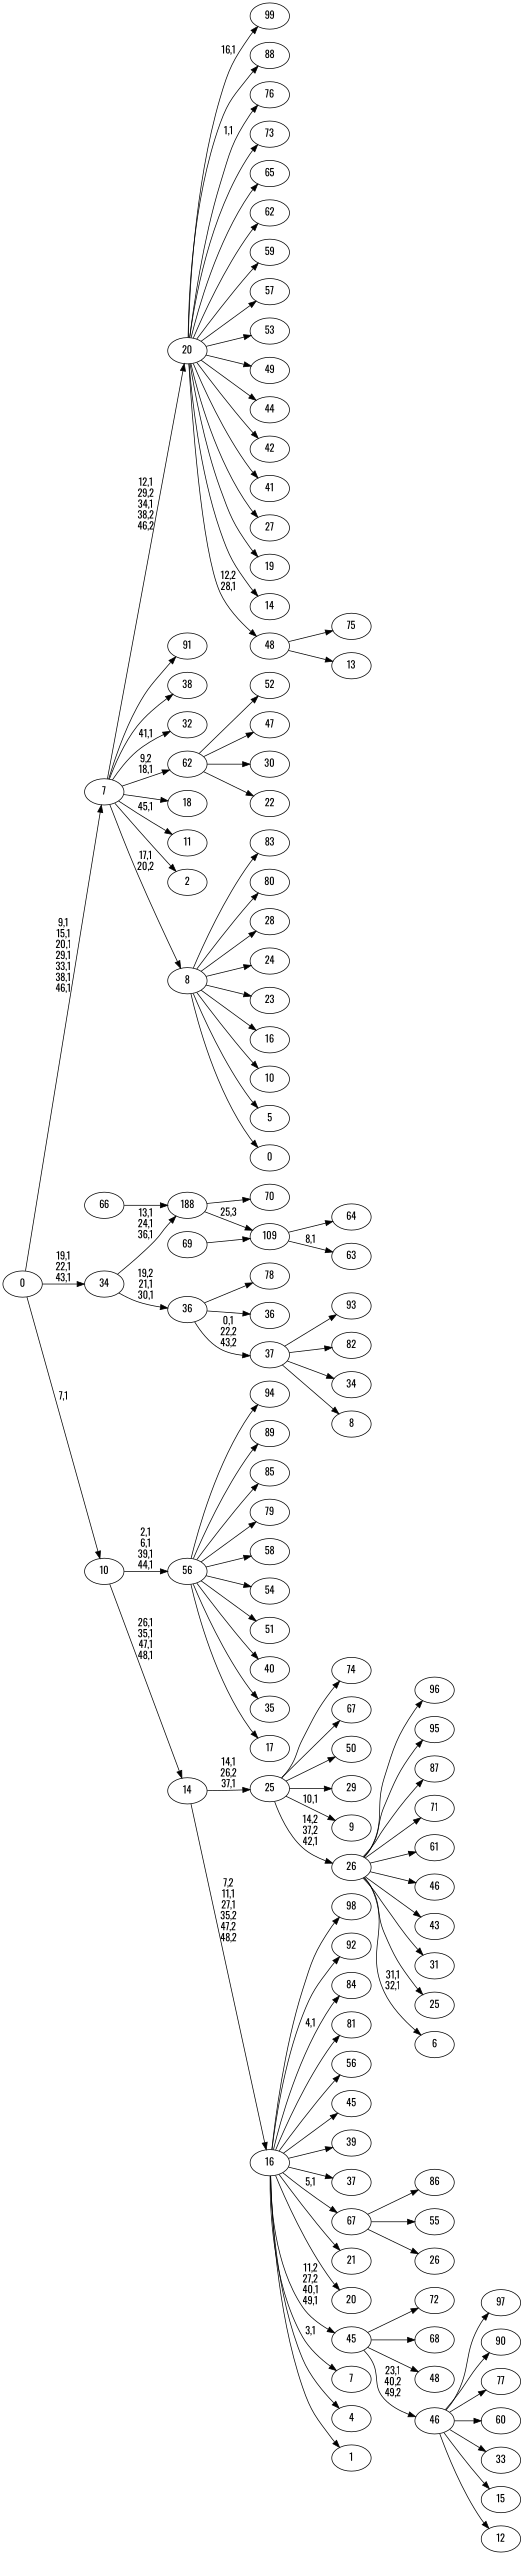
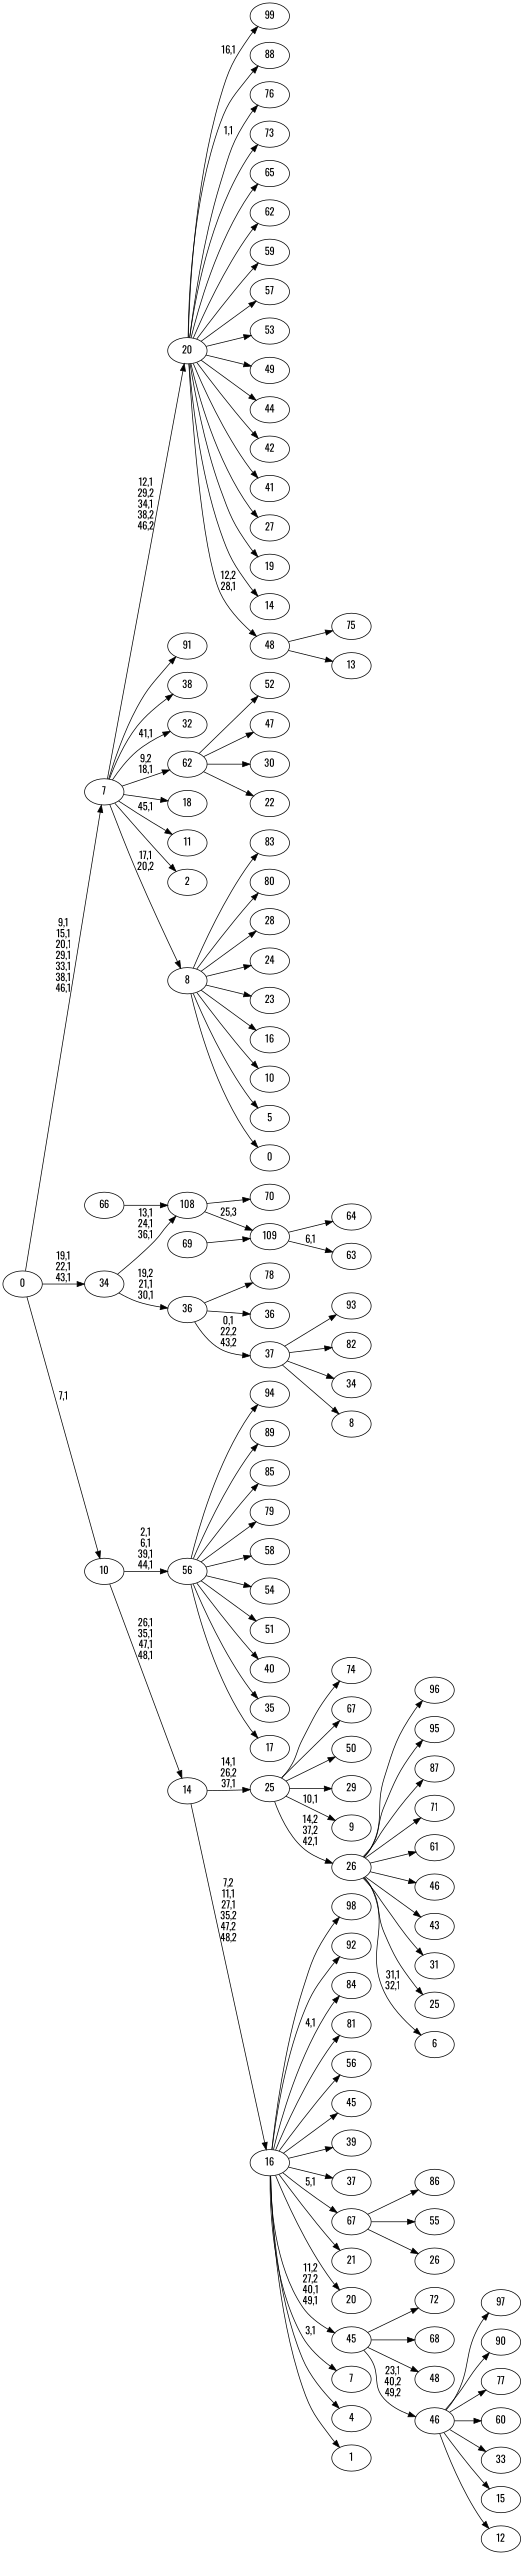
(187, 1205) -> (187, 1205)
(311, 1240) -> (311, 1240)
